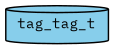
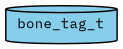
(57, 25) -> (61, 25)
